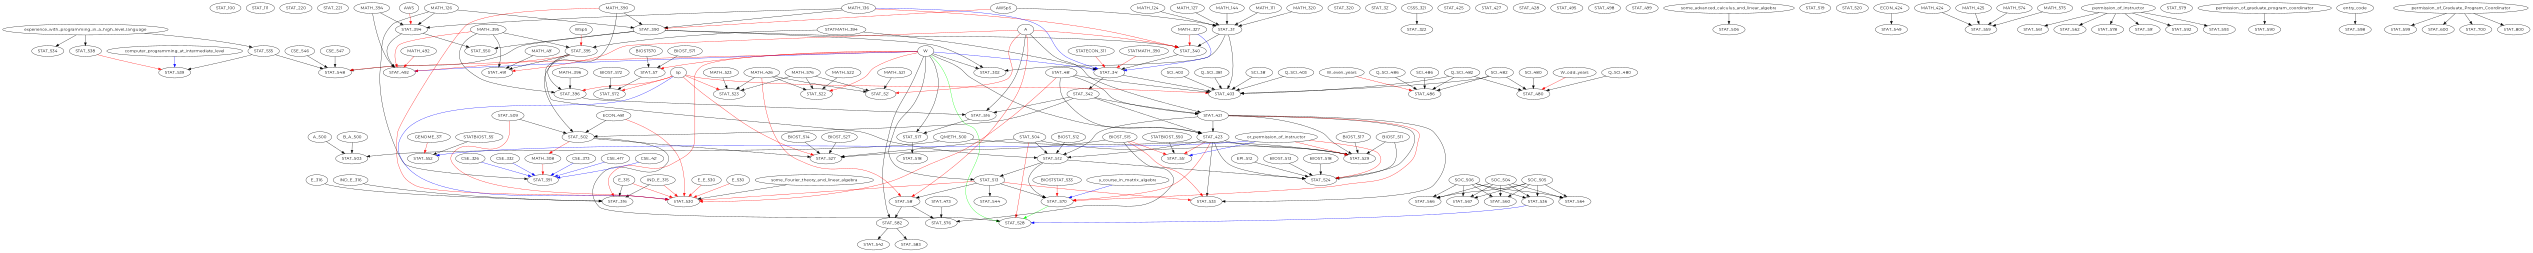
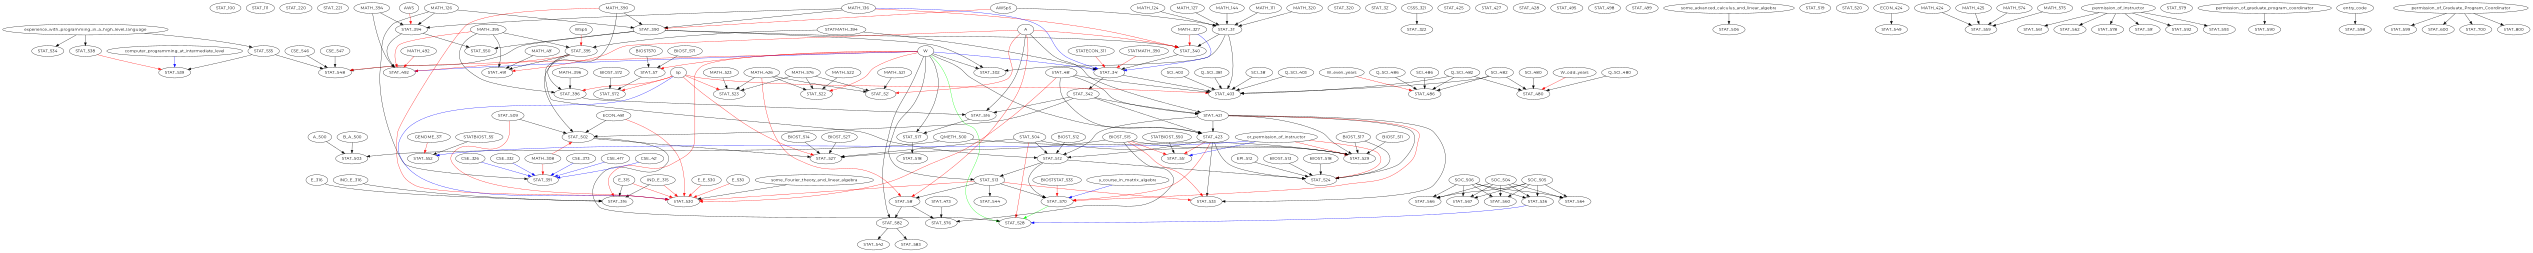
(561, 146) -> (561, 149)
(1285, 148) -> (1239, 148)
(1392, 165) -> (1382, 168)
